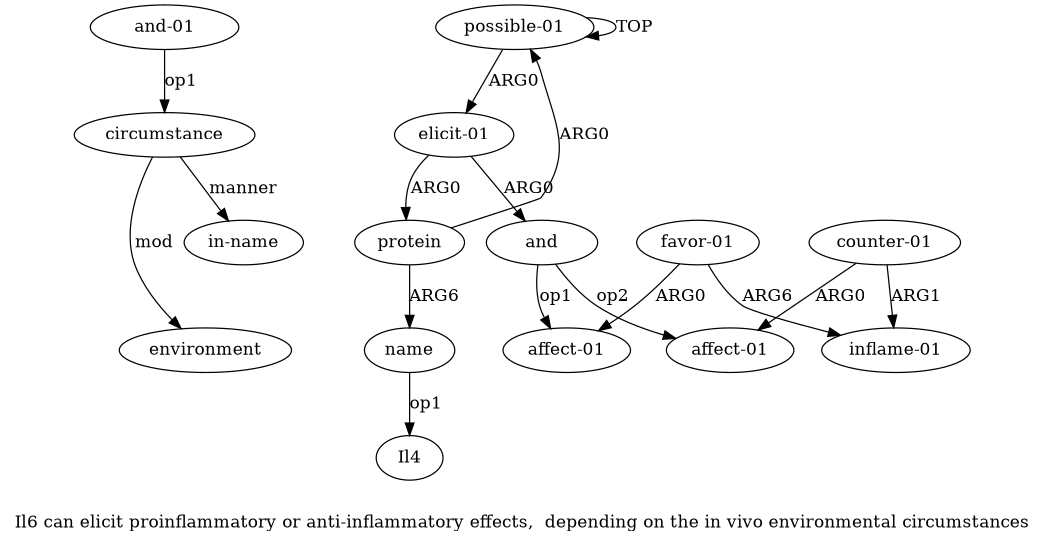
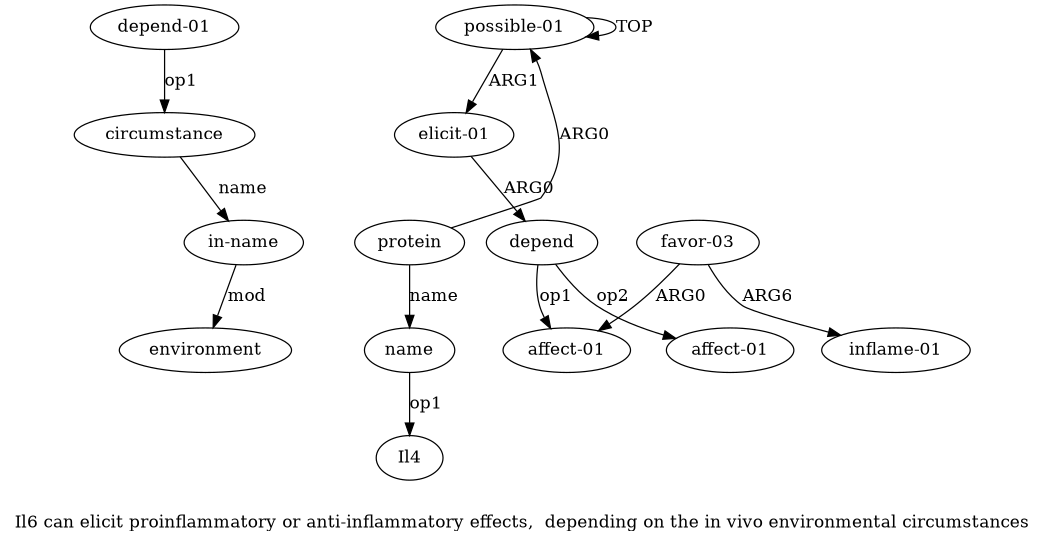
(165, 27) -> (165, 27)
(514, 81) -> (514, 81)
(411, 179) -> none
(243, 189) -> (243, 189)
(131, 243) -> (227, 290)
(542, 243) -> (542, 243)
(698, 243) -> (698, 243)
(885, 243) -> none
(434, 296) -> (434, 296)
